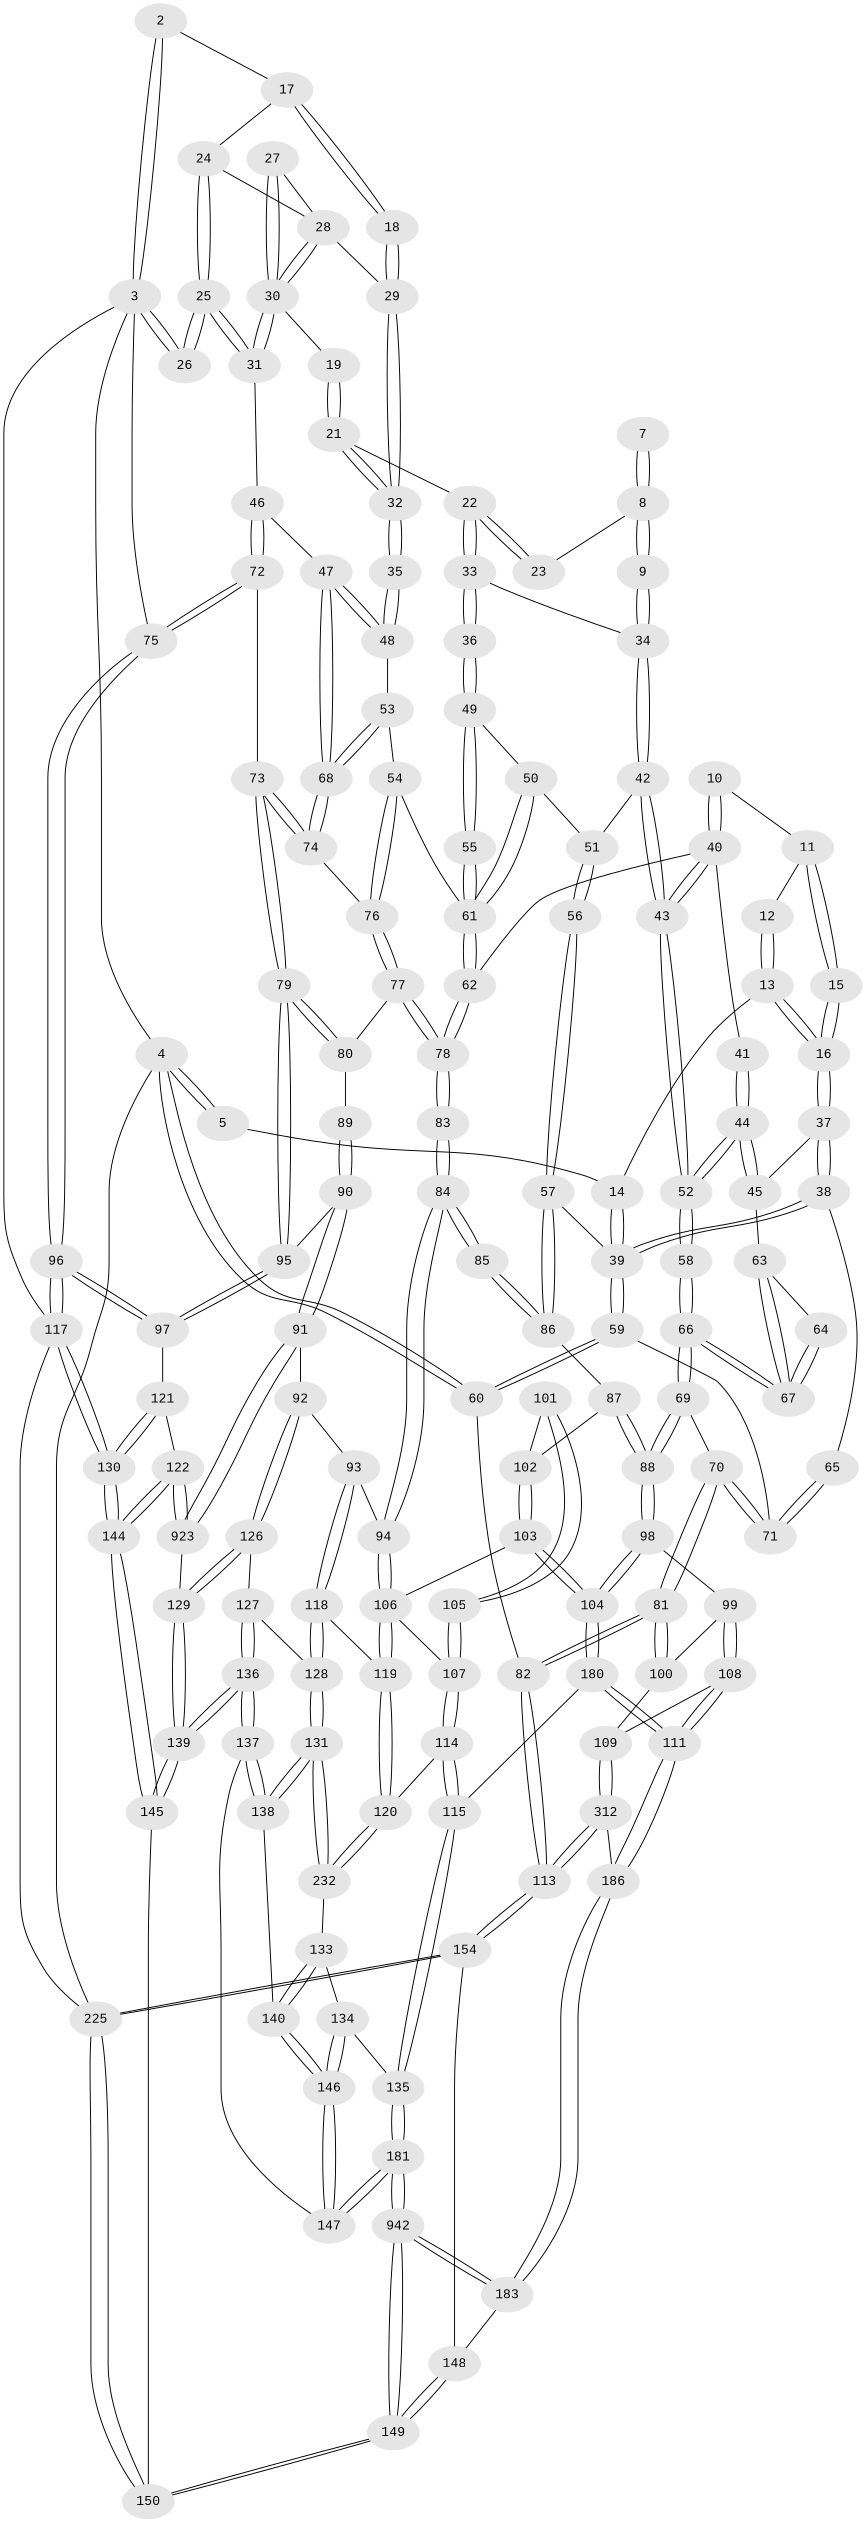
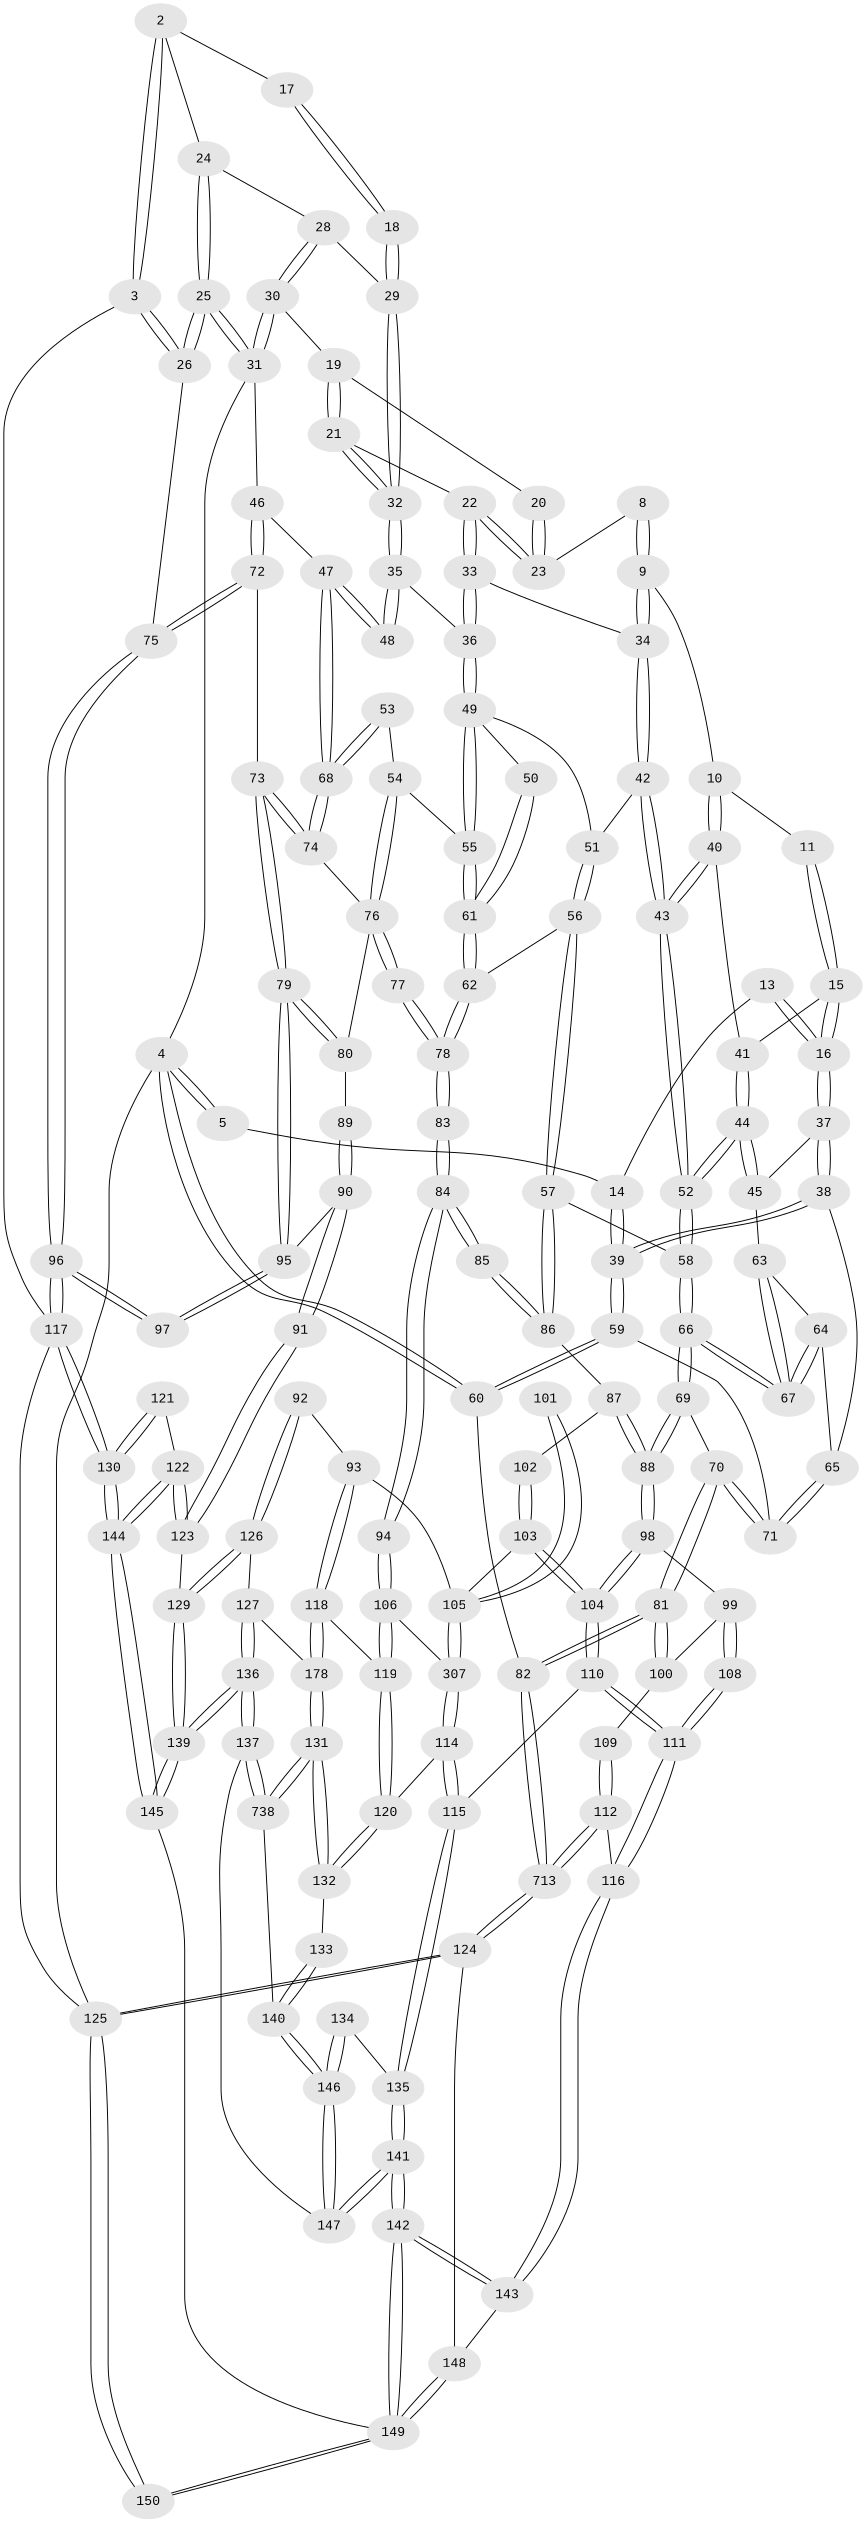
(245, 124) -> (182, 90)
(273, 159) -> none
(643, 434) -> none
(132, 470) -> (168, 503)
none -> (539, 503)
none -> (433, 607)
(99, 661) -> (205, 709)
none -> (694, 671)
(388, 676) -> none
(562, 813) -> (562, 758)
(427, 850) -> (433, 813)
(570, 886) -> (522, 951)
(767, 917) -> none
(372, 1020) -> (359, 986)
none -> (783, 1024)
(583, 1227) -> (617, 1227)
(163, 1365) -> none
(300, 1365) -> none
none -> (827, 1399)
(535, 1434) -> none
(369, 1502) -> (423, 1526)
(183, 1537) -> (183, 1537)
(456, 1571) -> (488, 1573)
(317, 1675) -> (317, 1675)
(455, 1675) -> (455, 1675)
(592, 1675) -> (592, 1675)
(668, 1709) -> none
(263, 1812) -> (263, 1812)
(606, 1812) -> (606, 1812)
(324, 1881) -> (324, 1881)
(545, 1881) -> (545, 1881)
(613, 1881) -> (613, 1881)
(465, 1950) -> (465, 1950)
(332, 1985) -> none
(96, 2019) -> (96, 2019)
(148, 2157) -> (185, 2183)
(398, 2157) -> (398, 2157)
(398, 2226) -> (398, 2226)
(507, 2295) -> (507, 2295)
